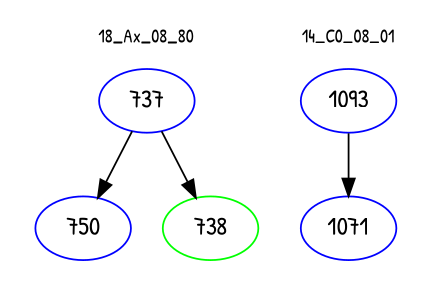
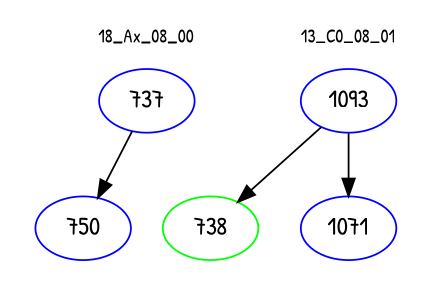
(147, 38) -> (147, 38)
(349, 38) -> (349, 38)
(175, 157) -> (298, 148)
